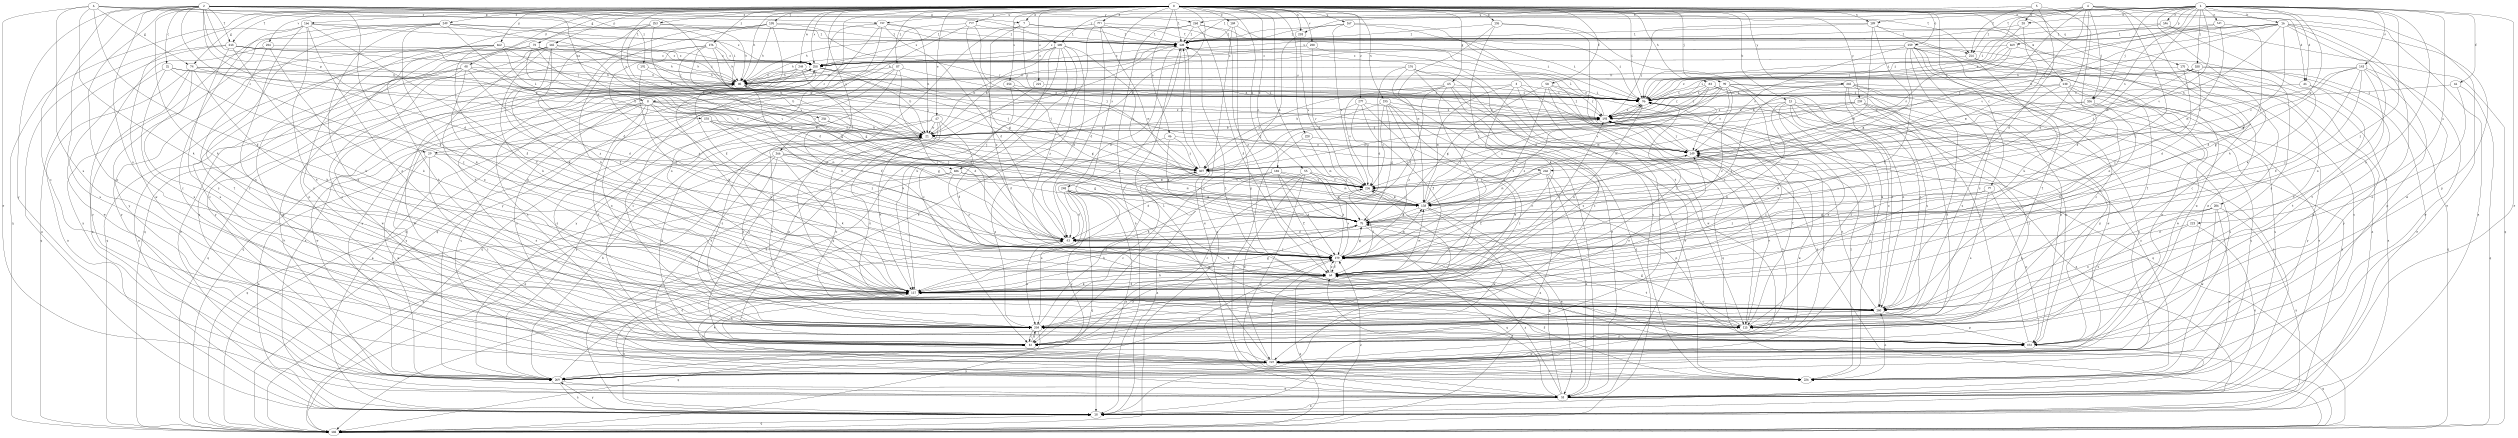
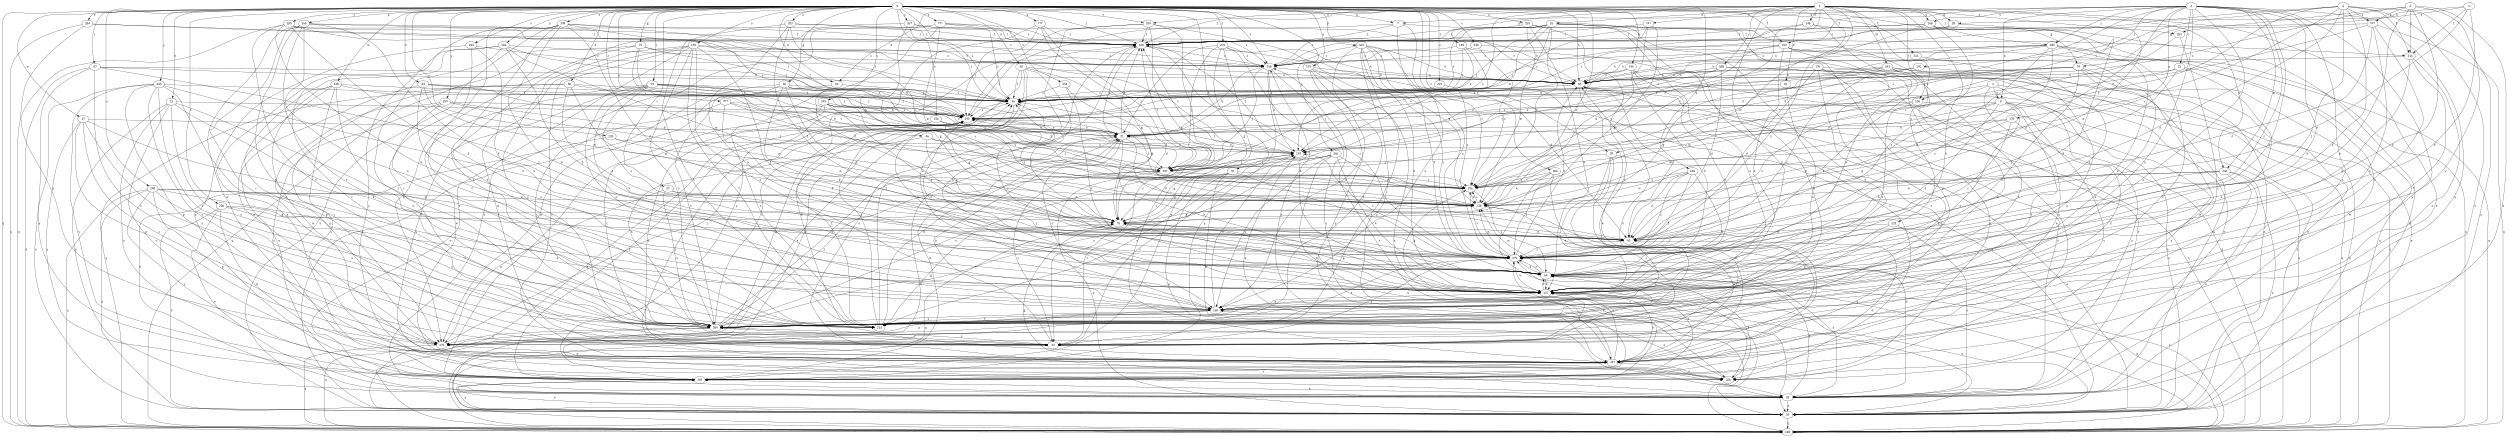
none -> (1916, 56)
(530, 94) -> (1999, 214)
